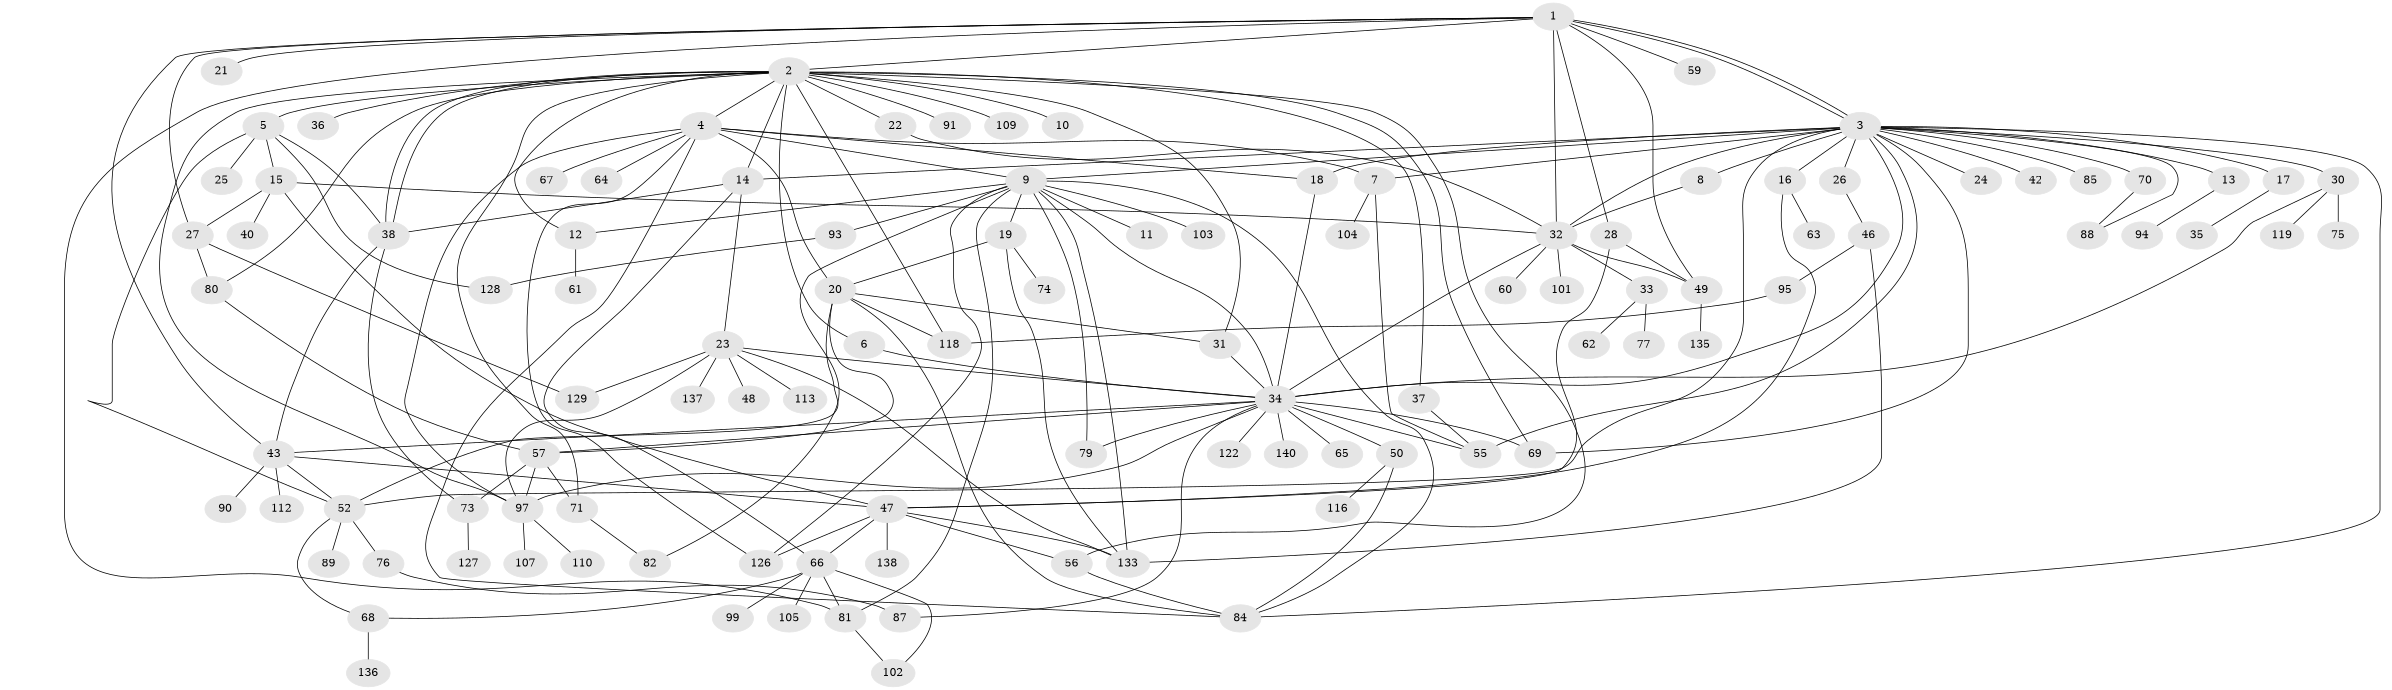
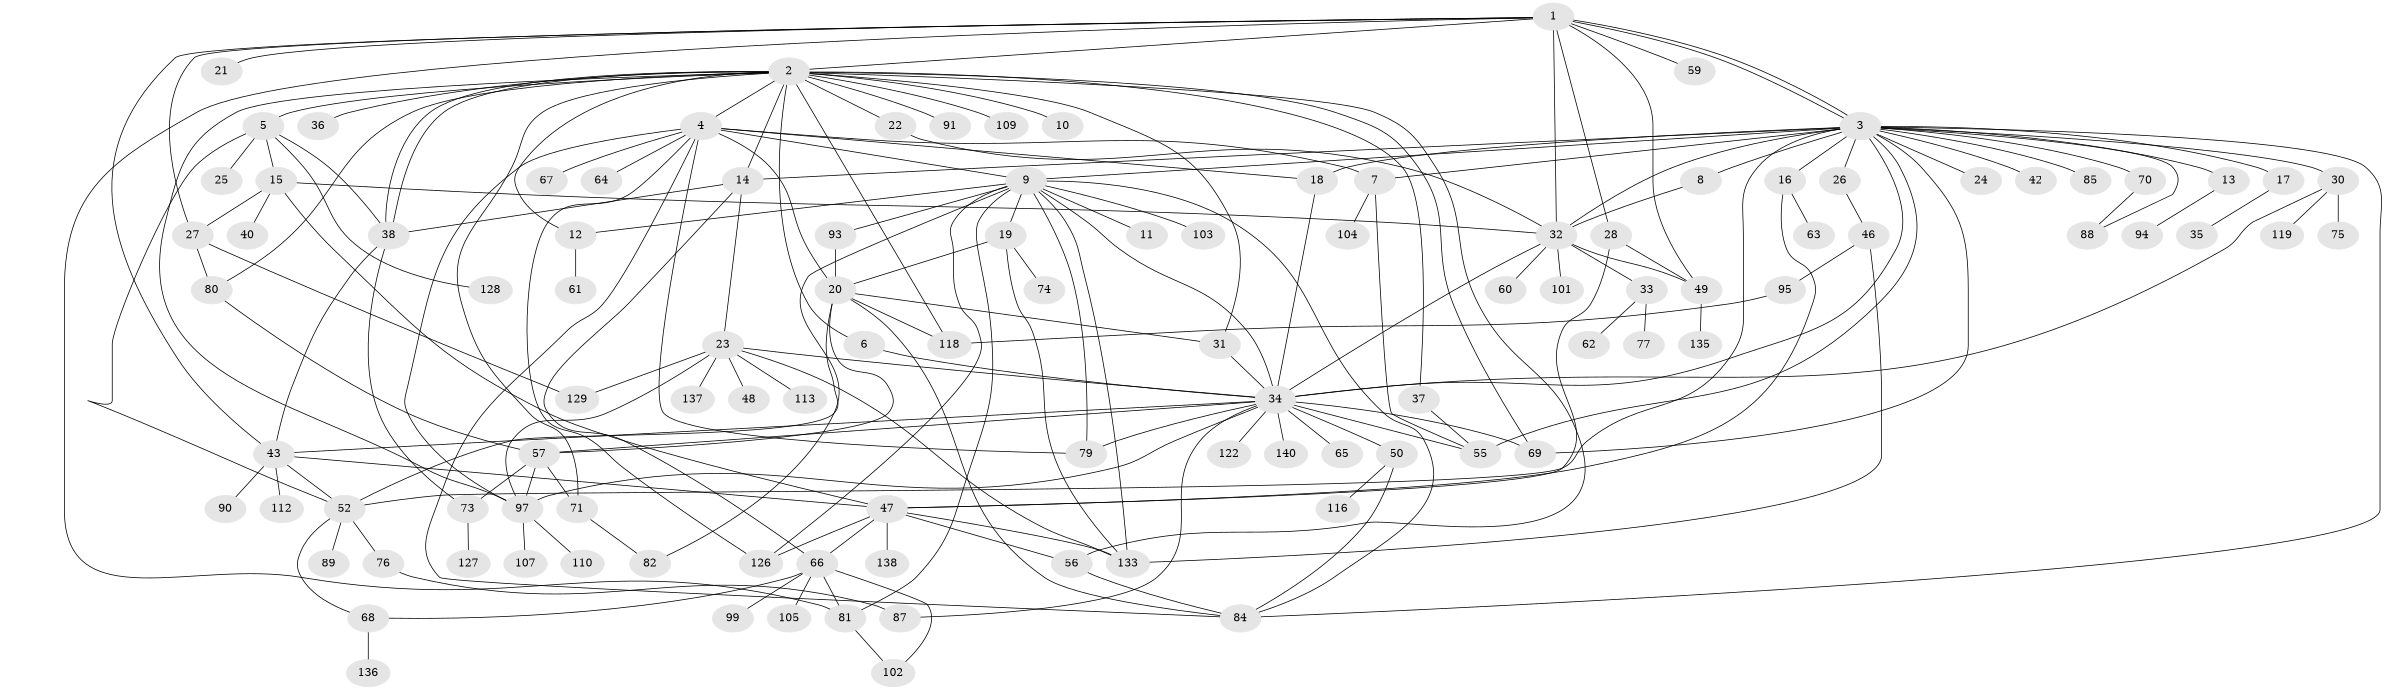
(662, 258) -> (835, 267)
none -> (692, 425)
